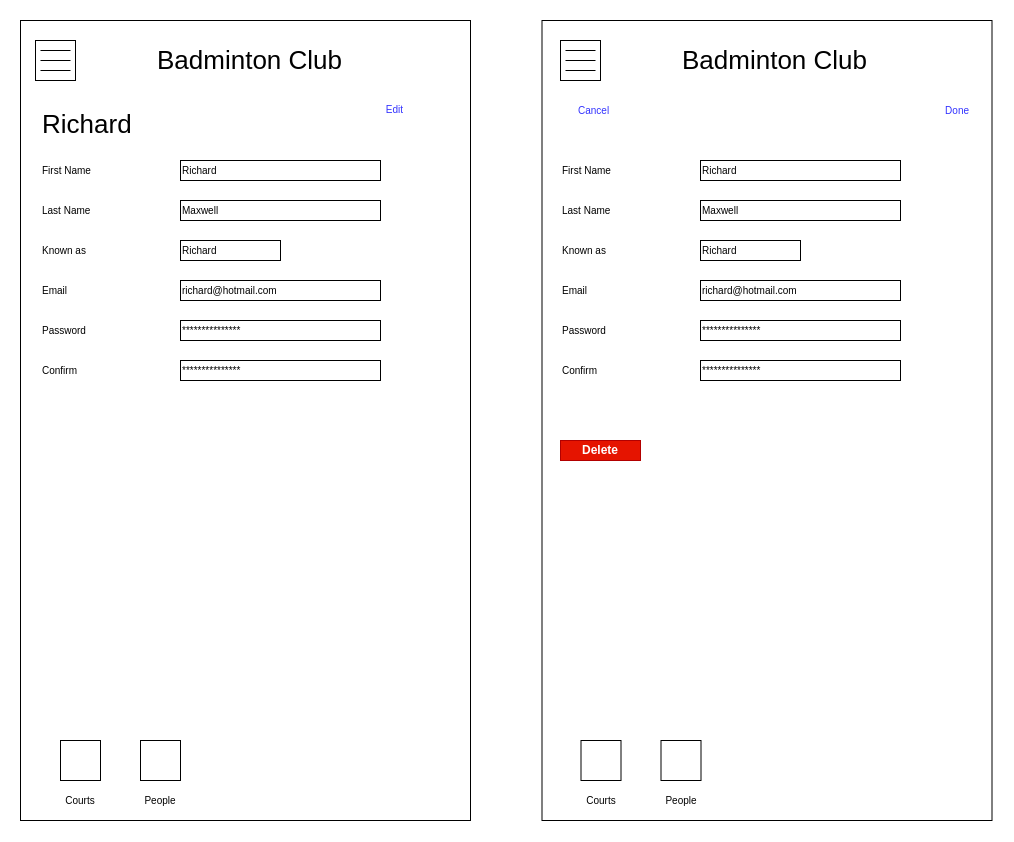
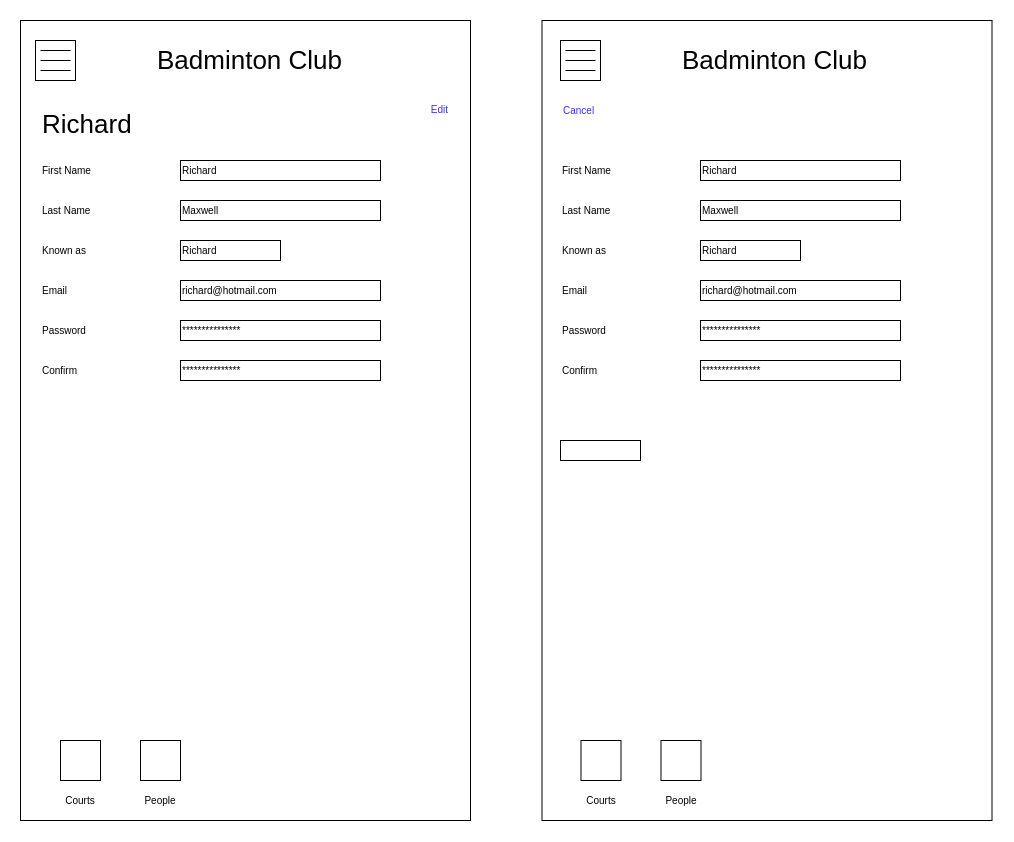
(371, 110) -> (416, 110)
(606, 111) -> (591, 111)
(931, 111) -> none
(601, 451) -> none
